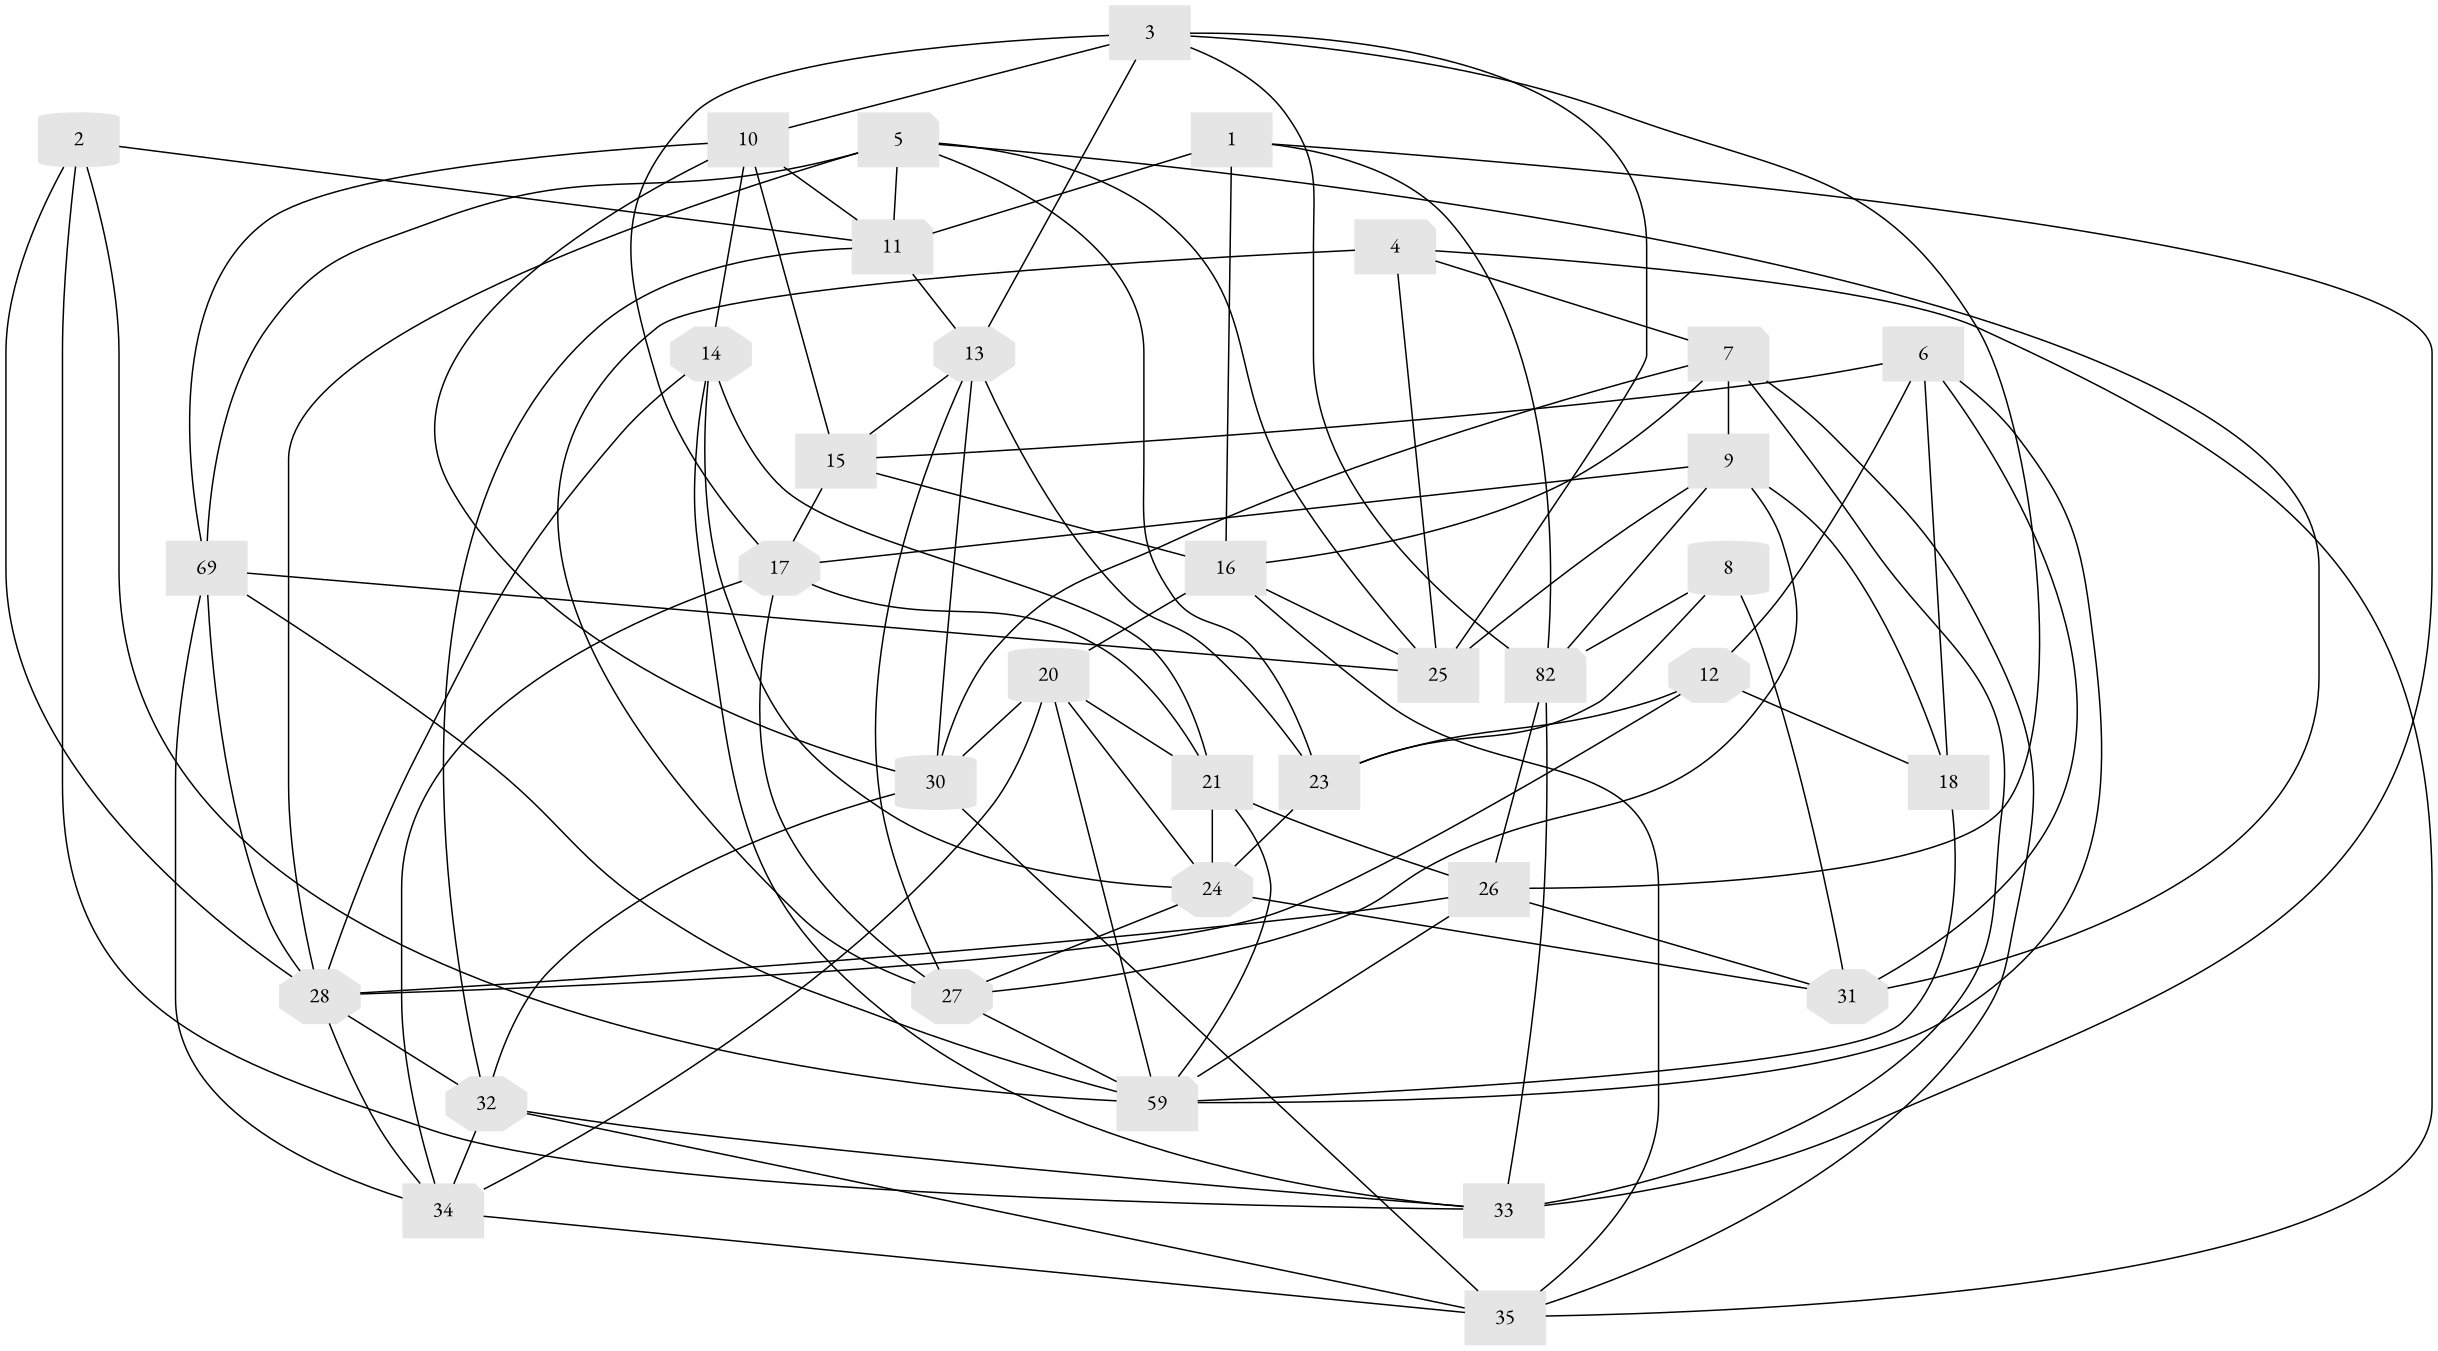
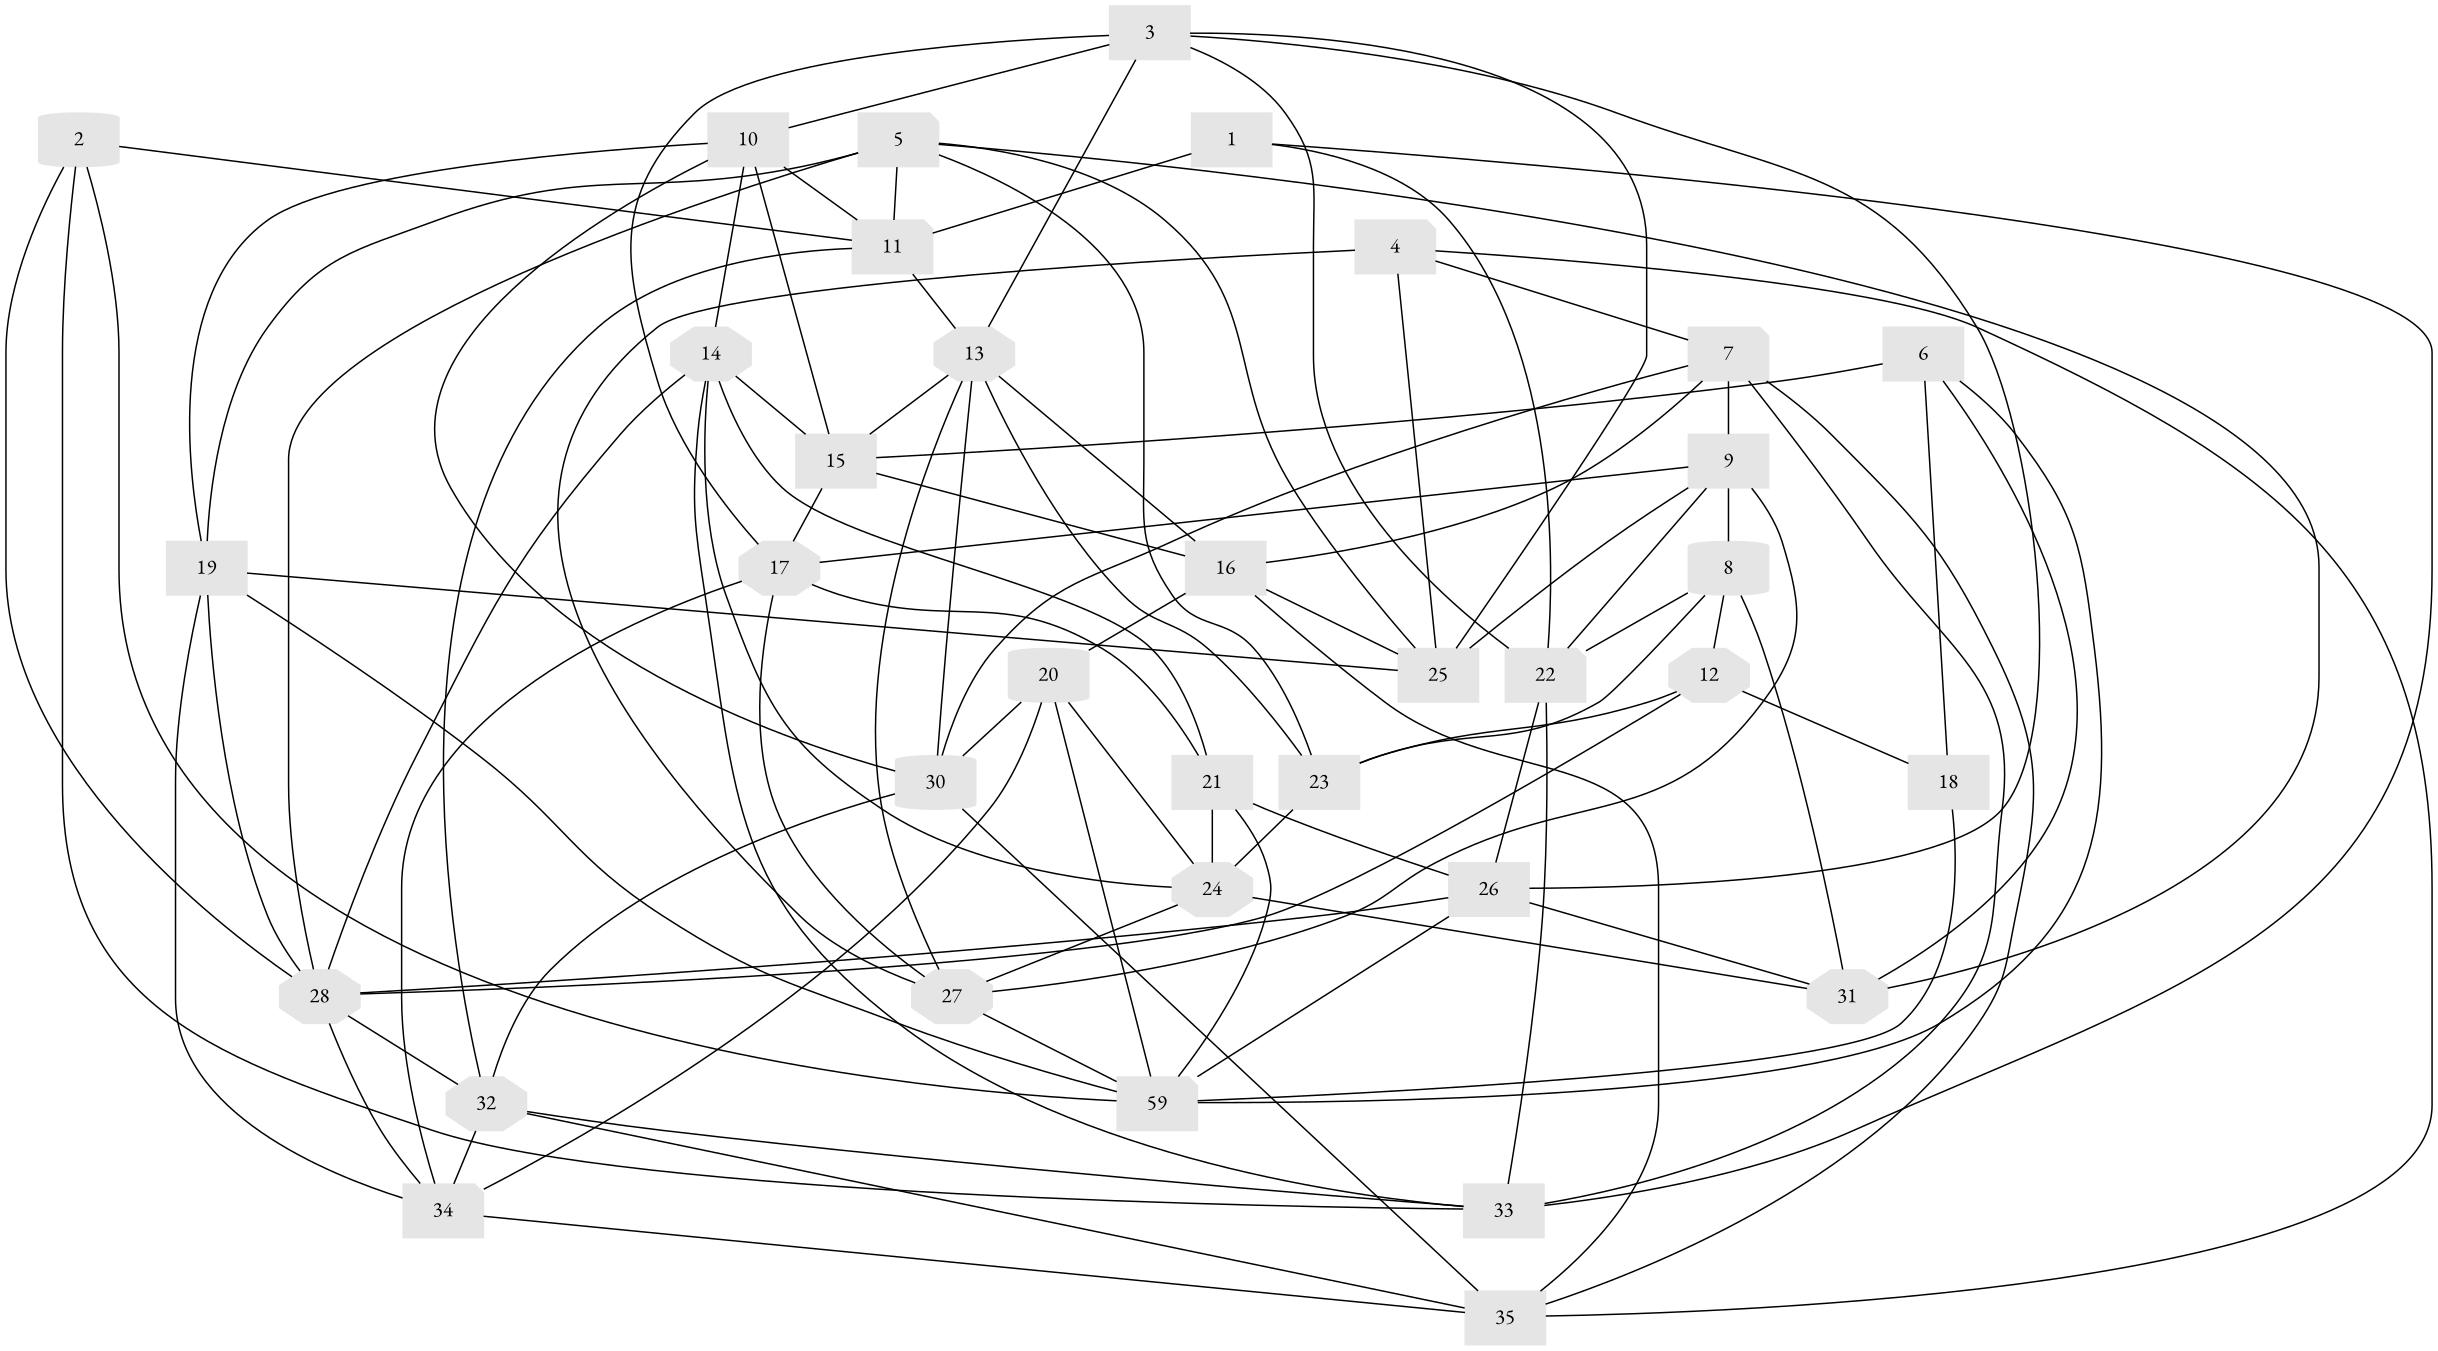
(1229, 354) -> (1097, 459)
none -> (771, 405)
(1831, 523) -> (1719, 622)
(207, 568) -> (207, 568)
(1875, 607) -> (1728, 515)
(1546, 675) -> (1546, 675)
(1129, 728) -> none
